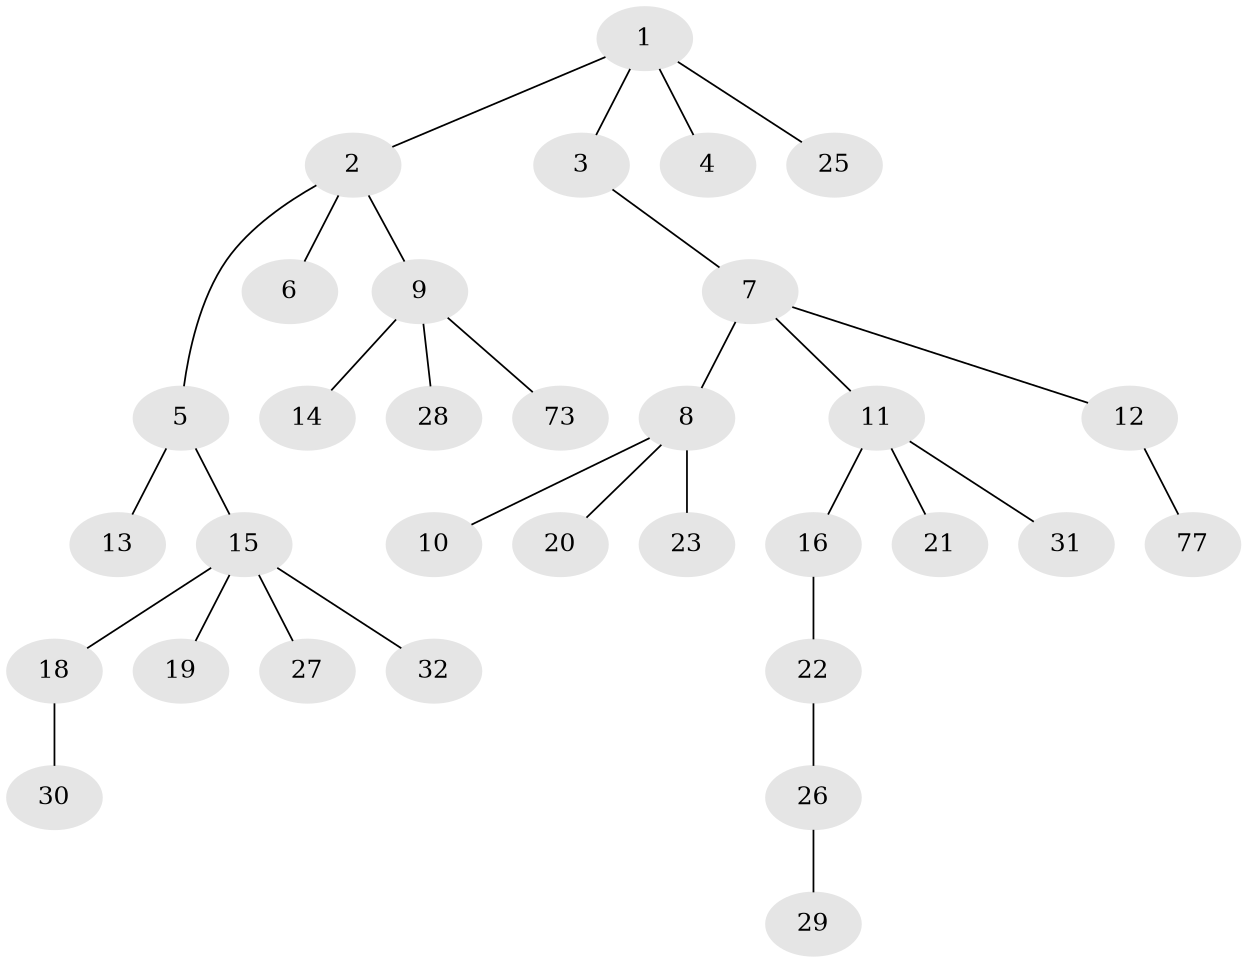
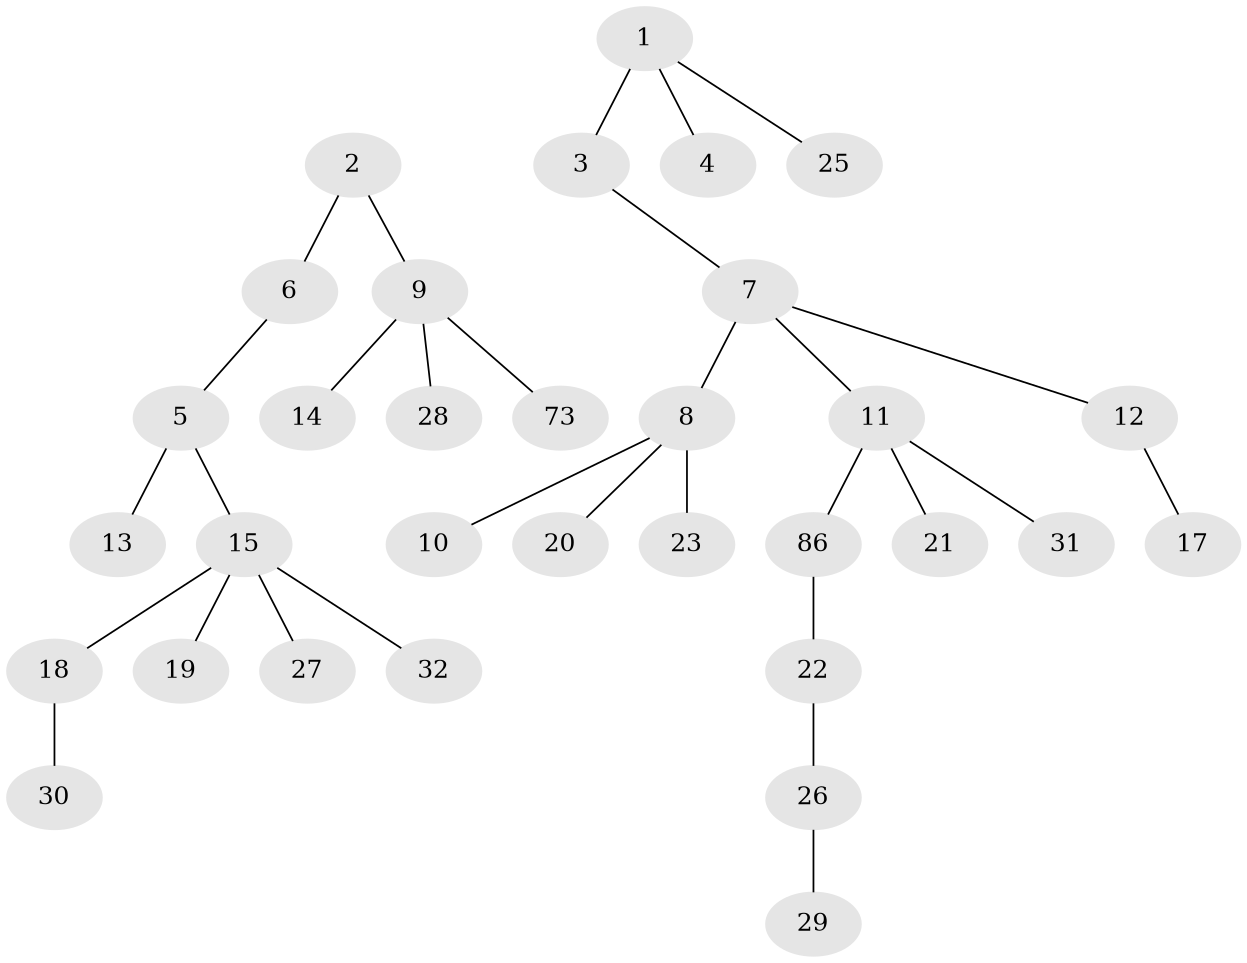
(499, 102) -> none
(222, 267) -> (235, 355)
(813, 545) -> (813, 545)
(1193, 545) -> (1193, 545)
